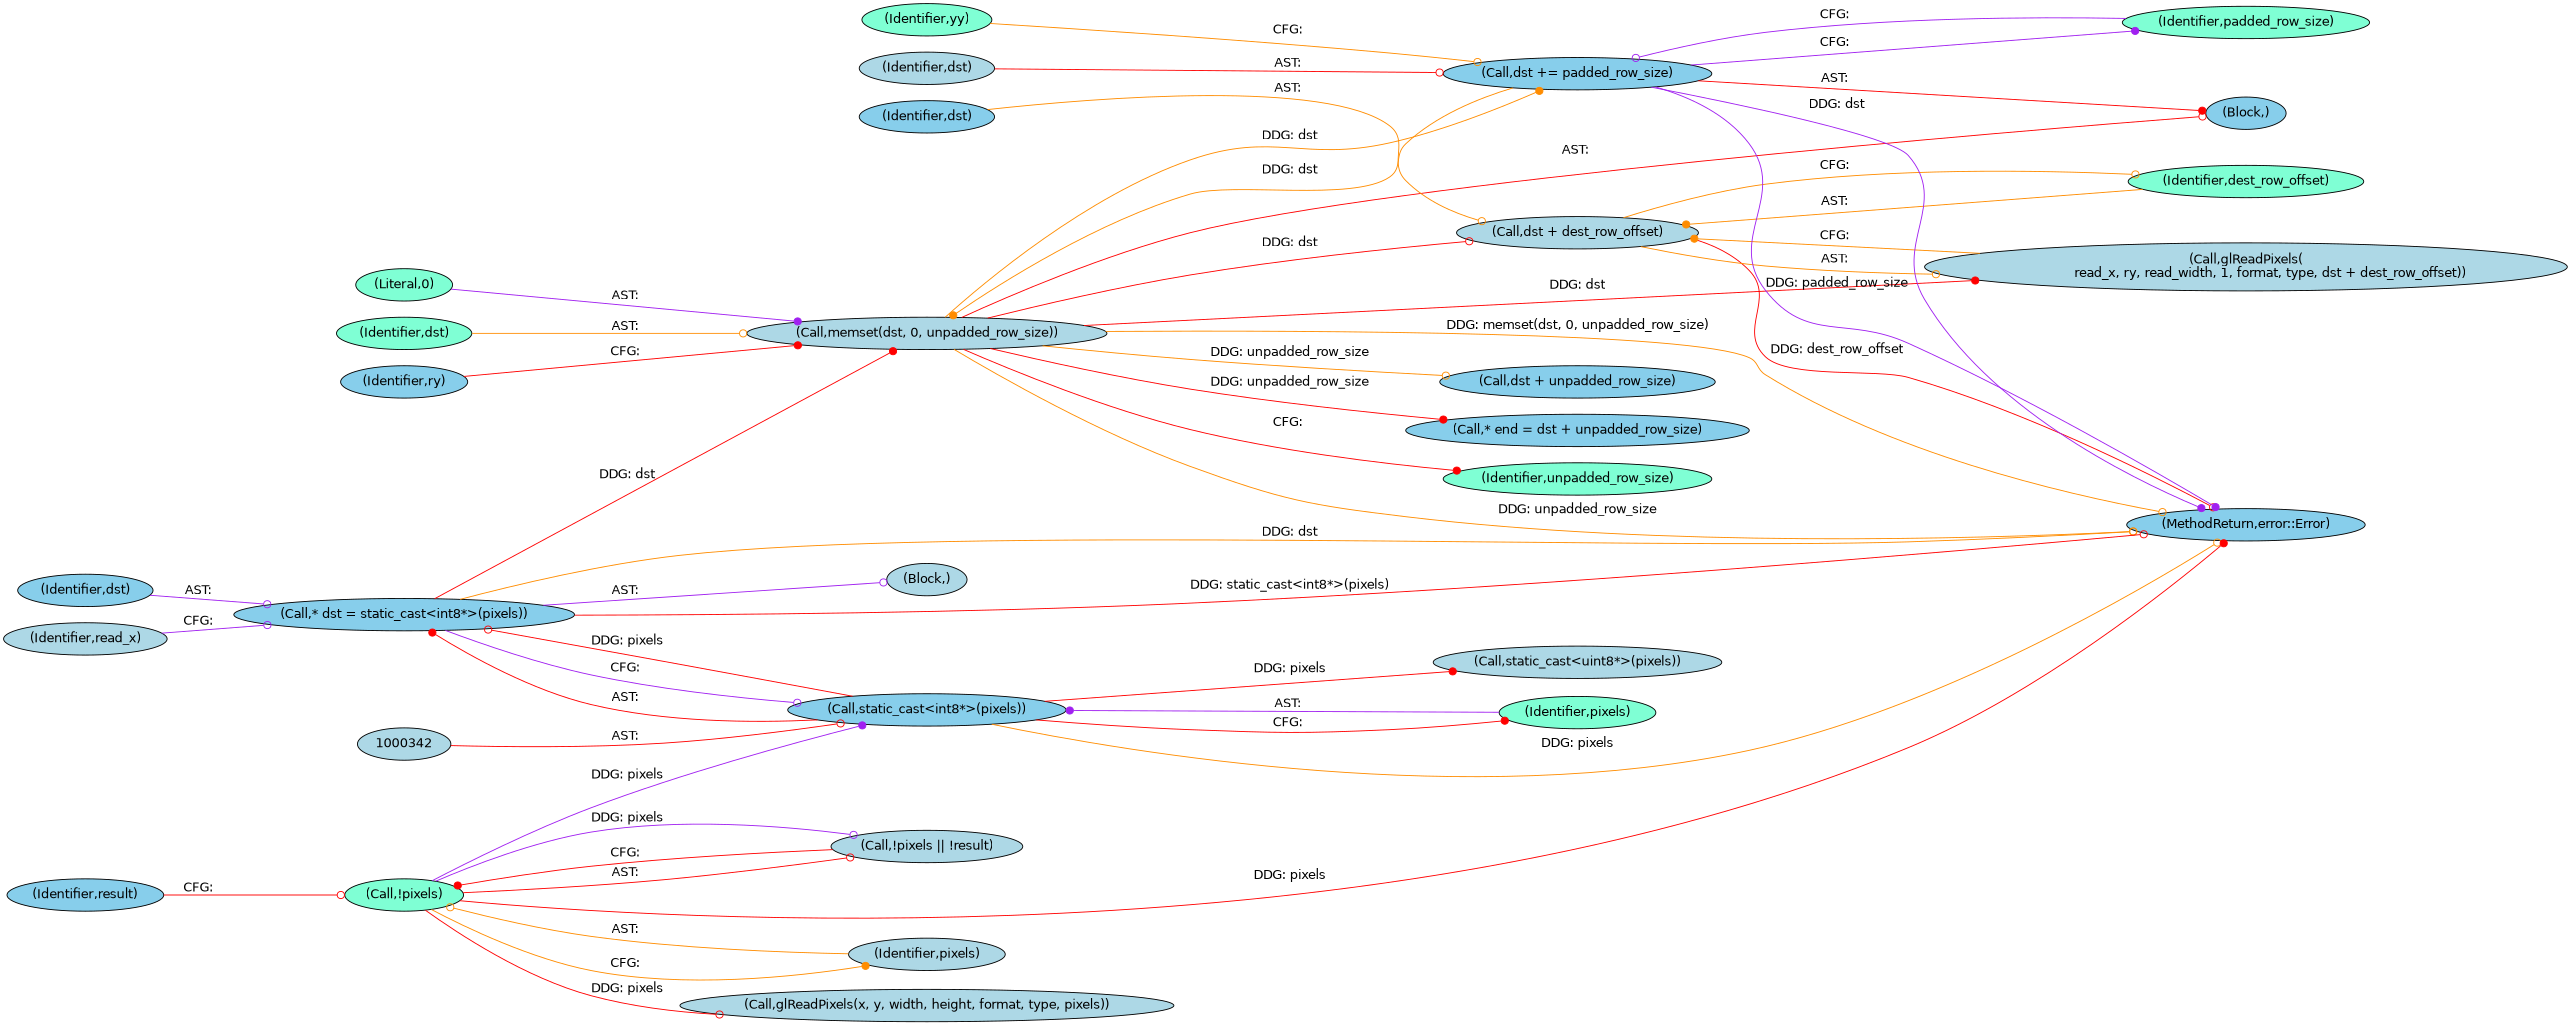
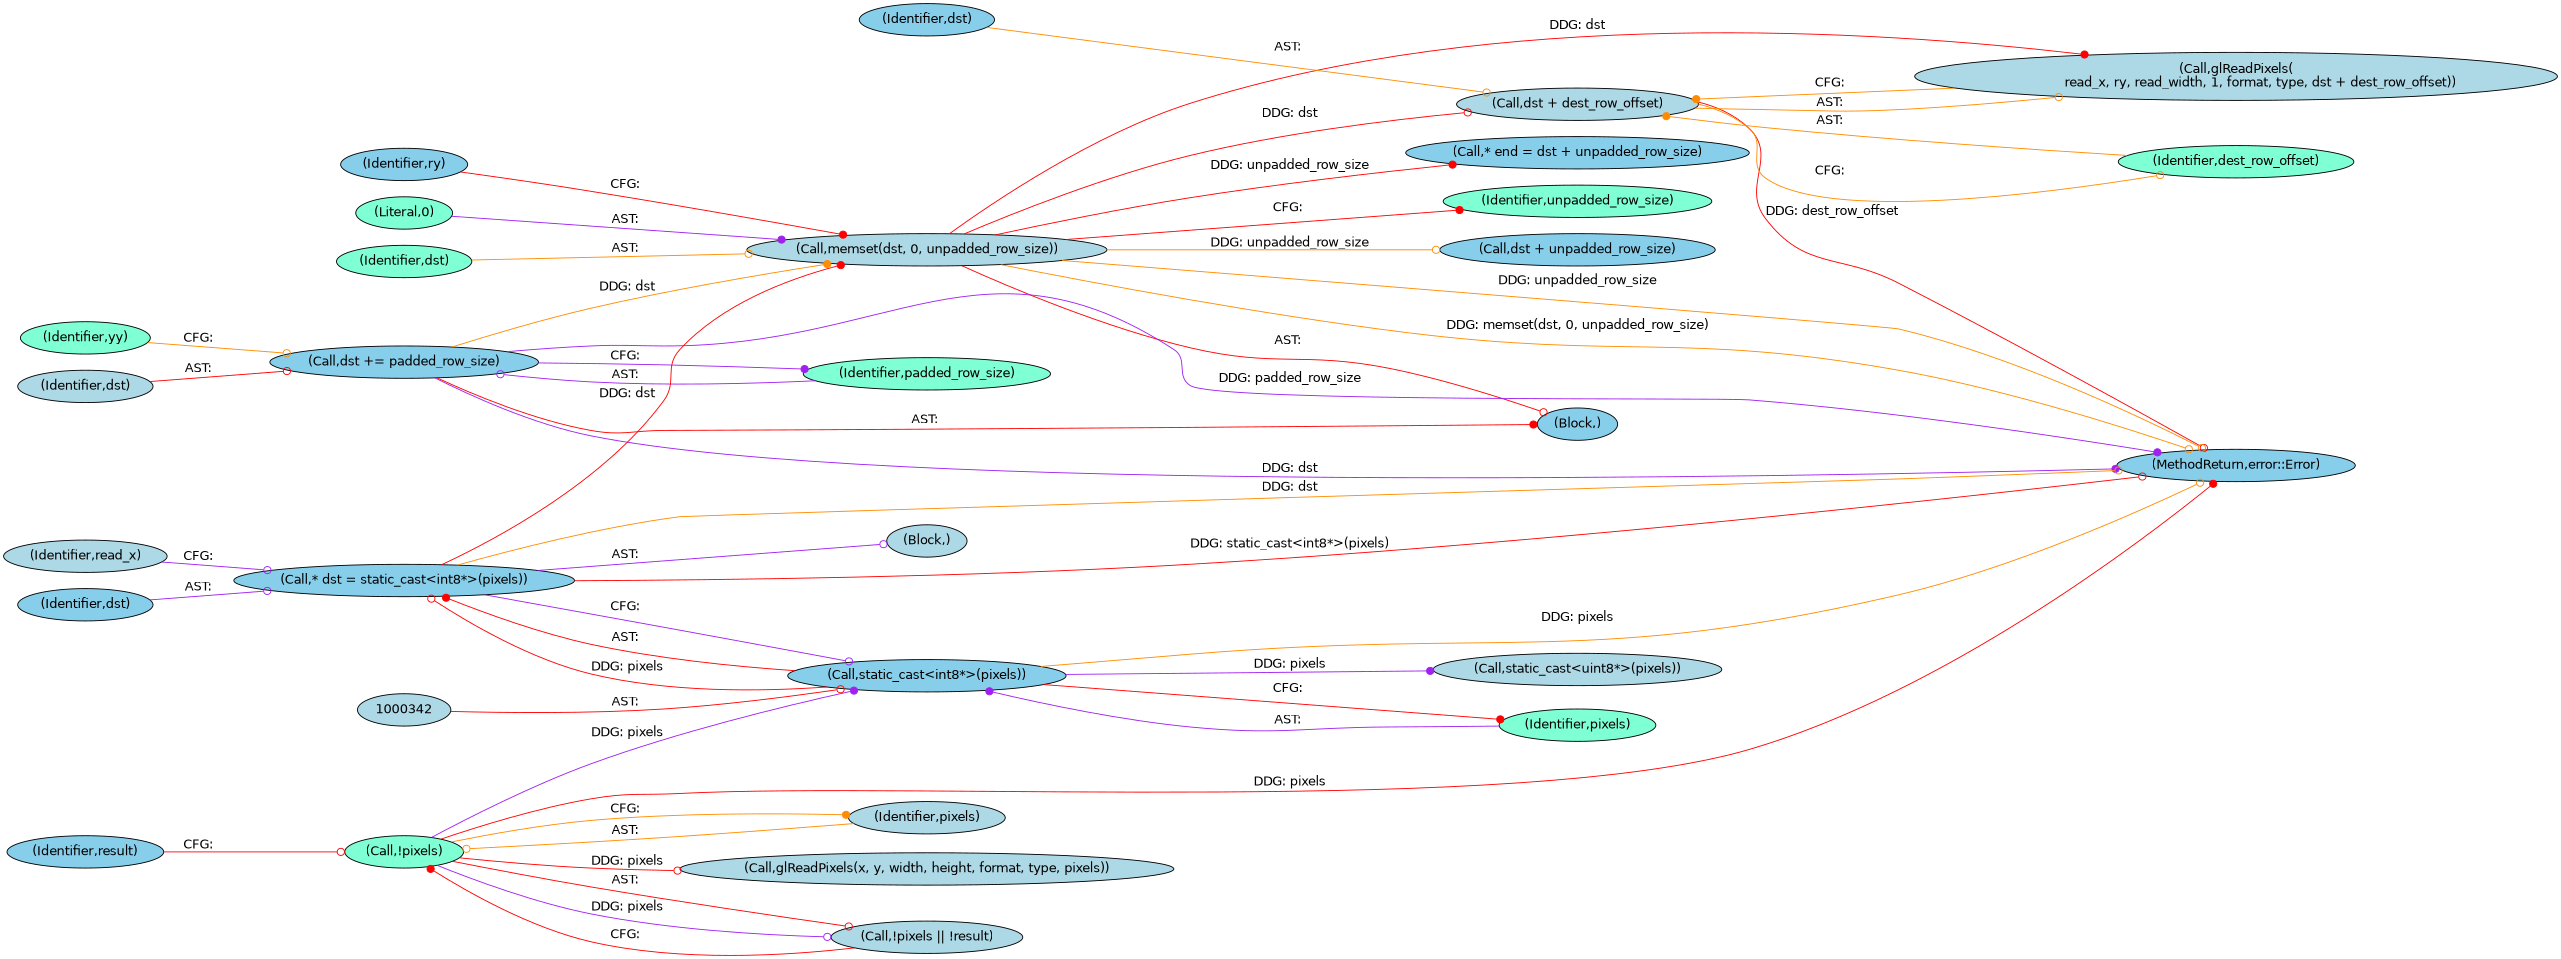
(1837, 15) -> (627, 375)
(1221, 151) -> none
(1247, 686) -> (1246, 673)
